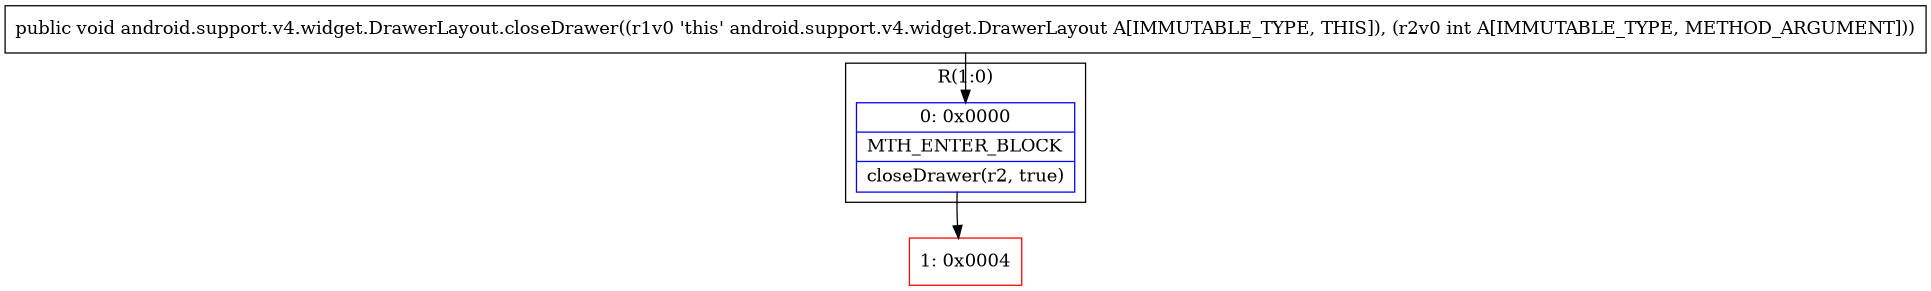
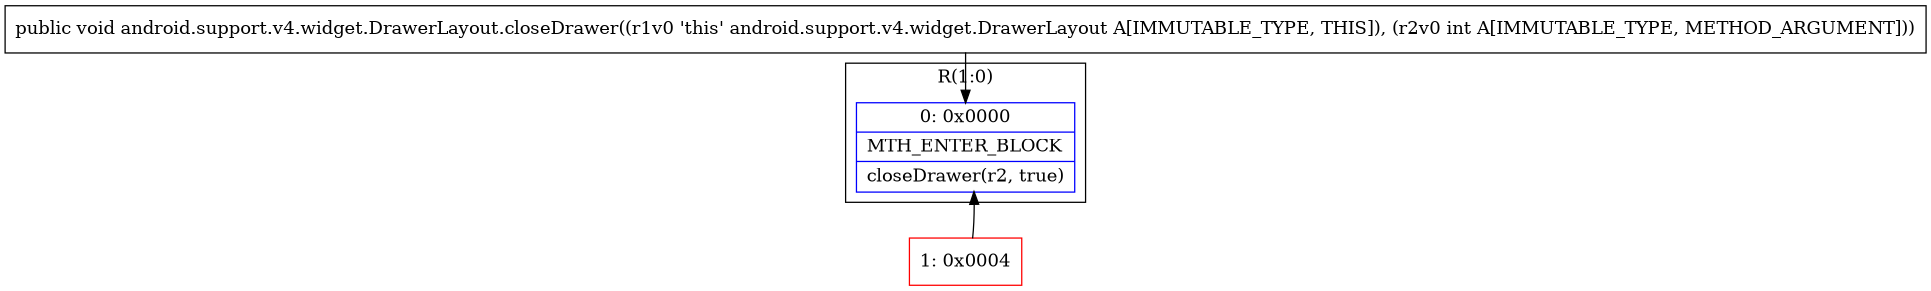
(957, 210) -> (974, 221)
